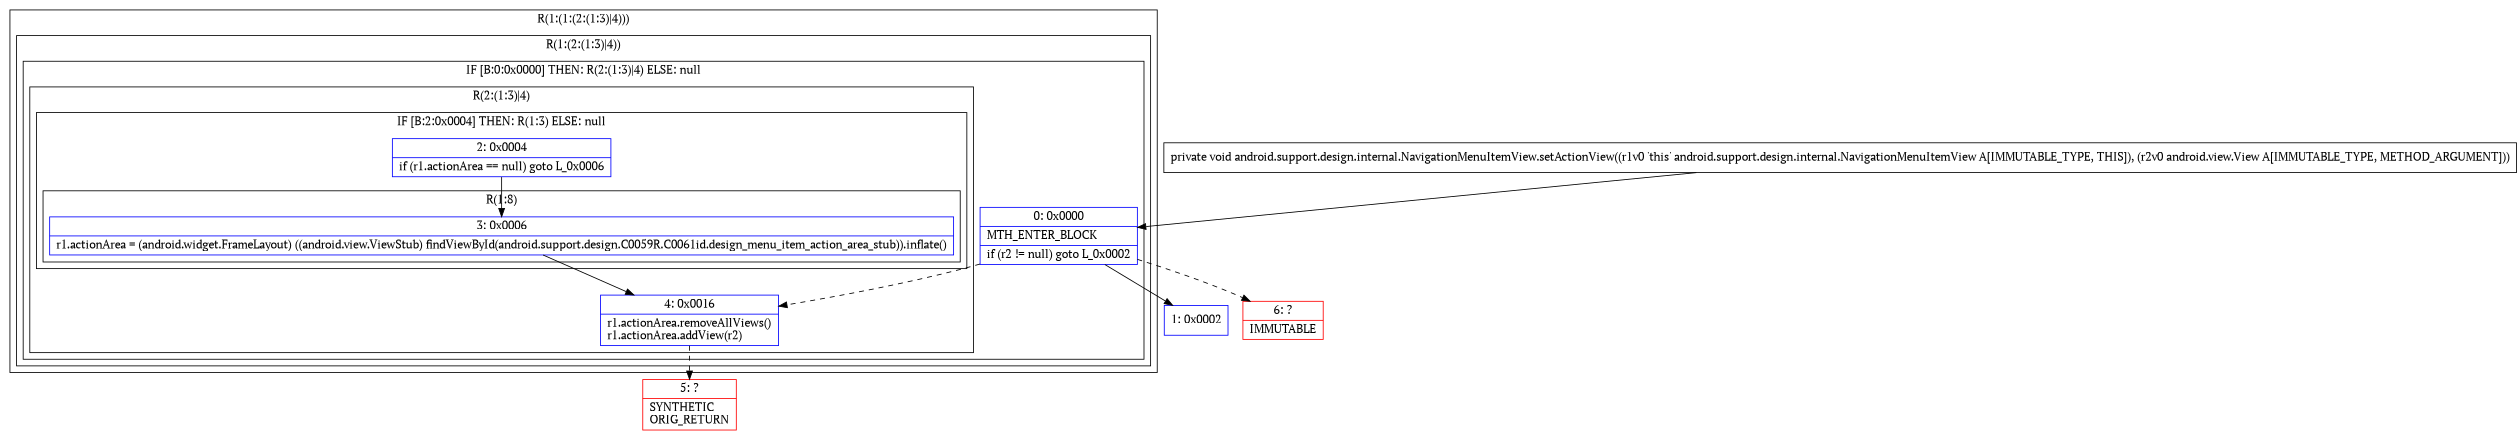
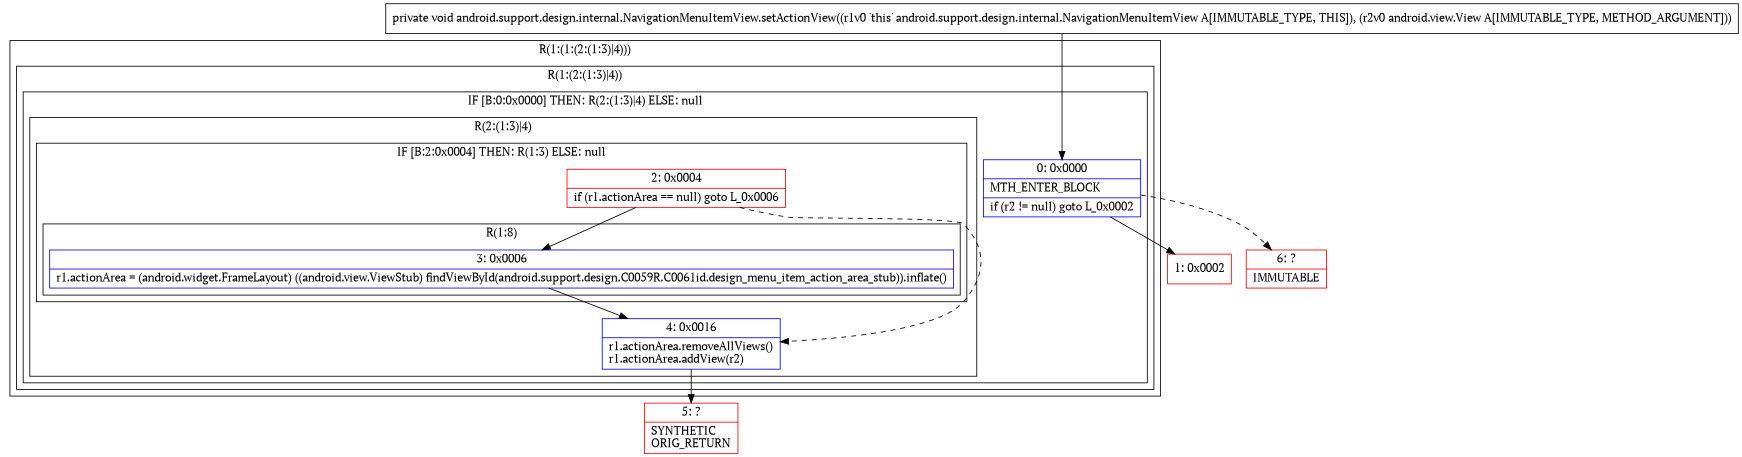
(502, 158) -> (676, 188)
(884, 287) -> (957, 307)
(1196, 320) -> (1199, 269)
(690, 358) -> (691, 382)
